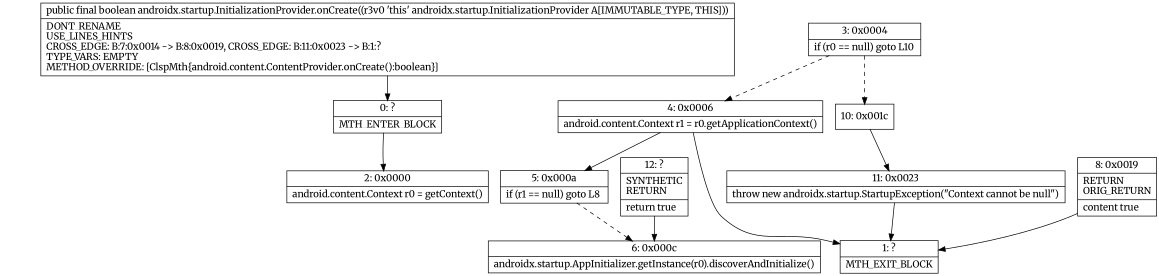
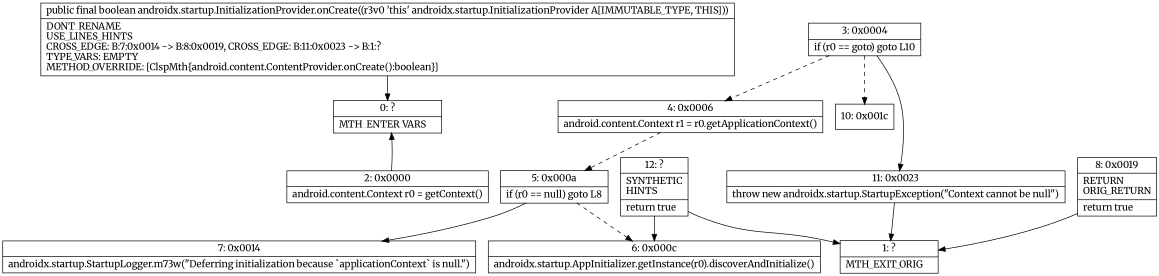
(864, 47) -> (865, 47)
(388, 125) -> (383, 125)
(878, 147) -> (902, 107)
(383, 148) -> (392, 155)
(626, 150) -> (626, 150)
(647, 191) -> (642, 191)
(553, 195) -> (554, 195)
(1111, 208) -> (1108, 208)
(733, 225) -> (759, 232)
none -> (239, 257)
(889, 265) -> (885, 265)
